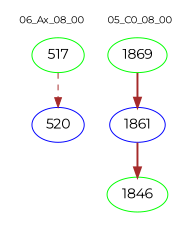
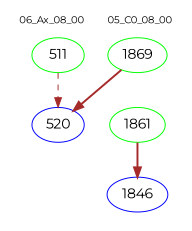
(58, 55) -> (58, 55)
(137, 85) -> (106, 83)
(137, 125) -> (137, 125)
(137, 195) -> (137, 195)
